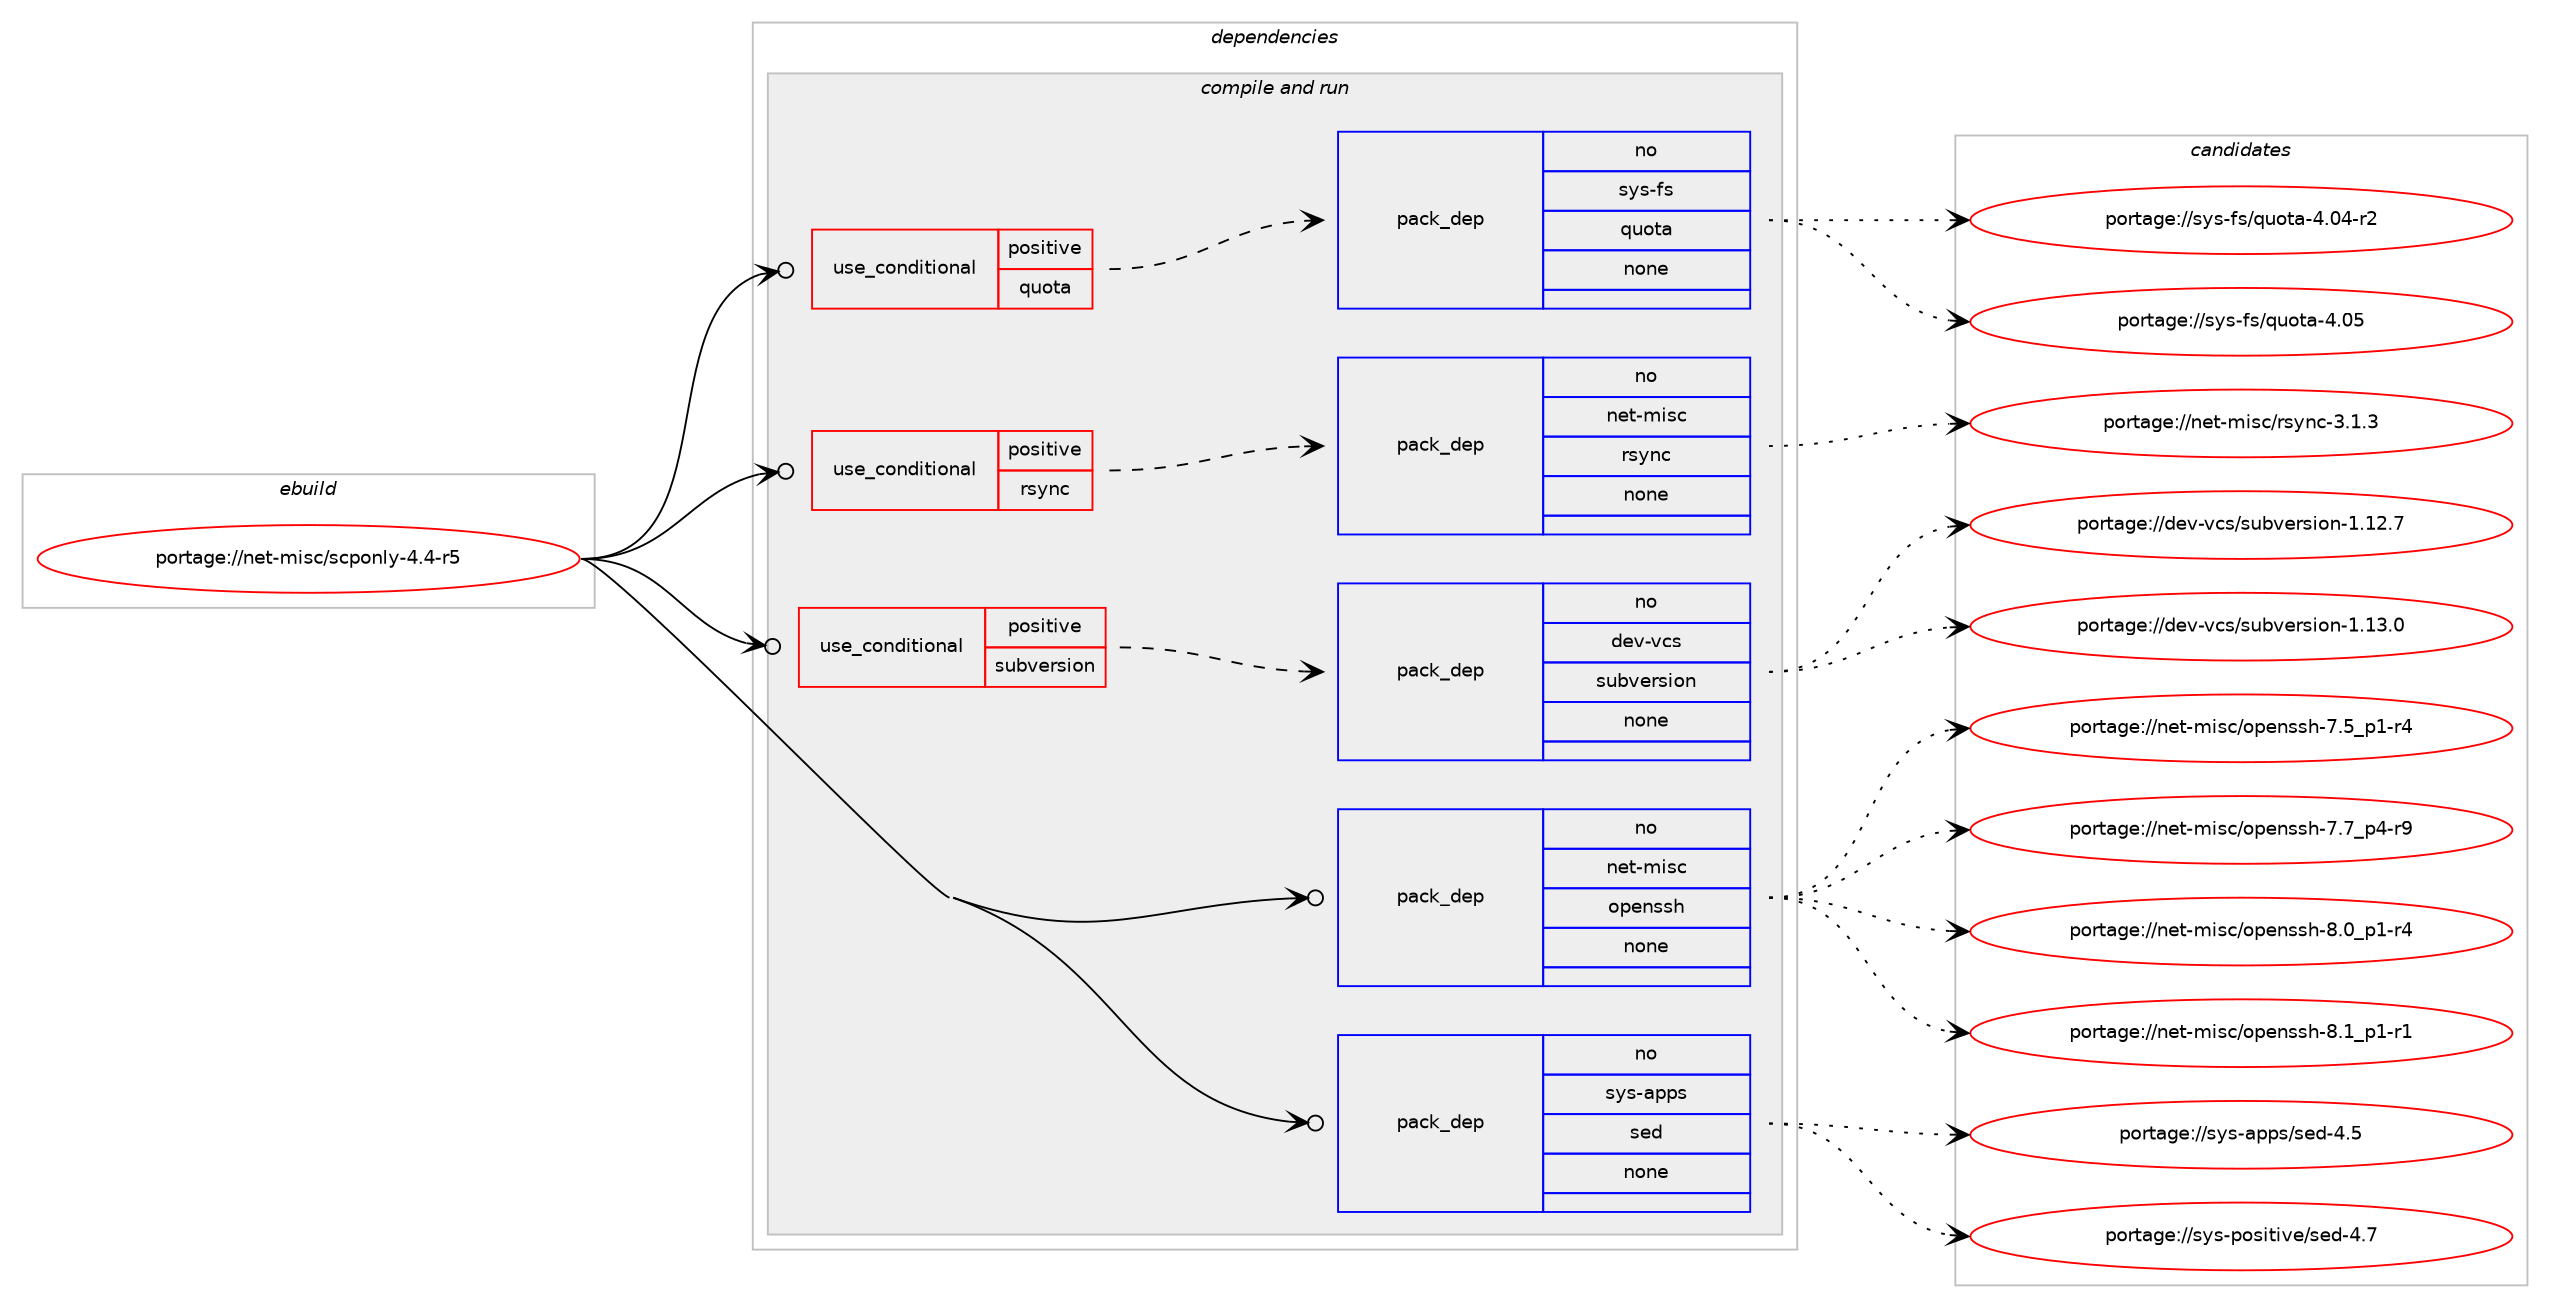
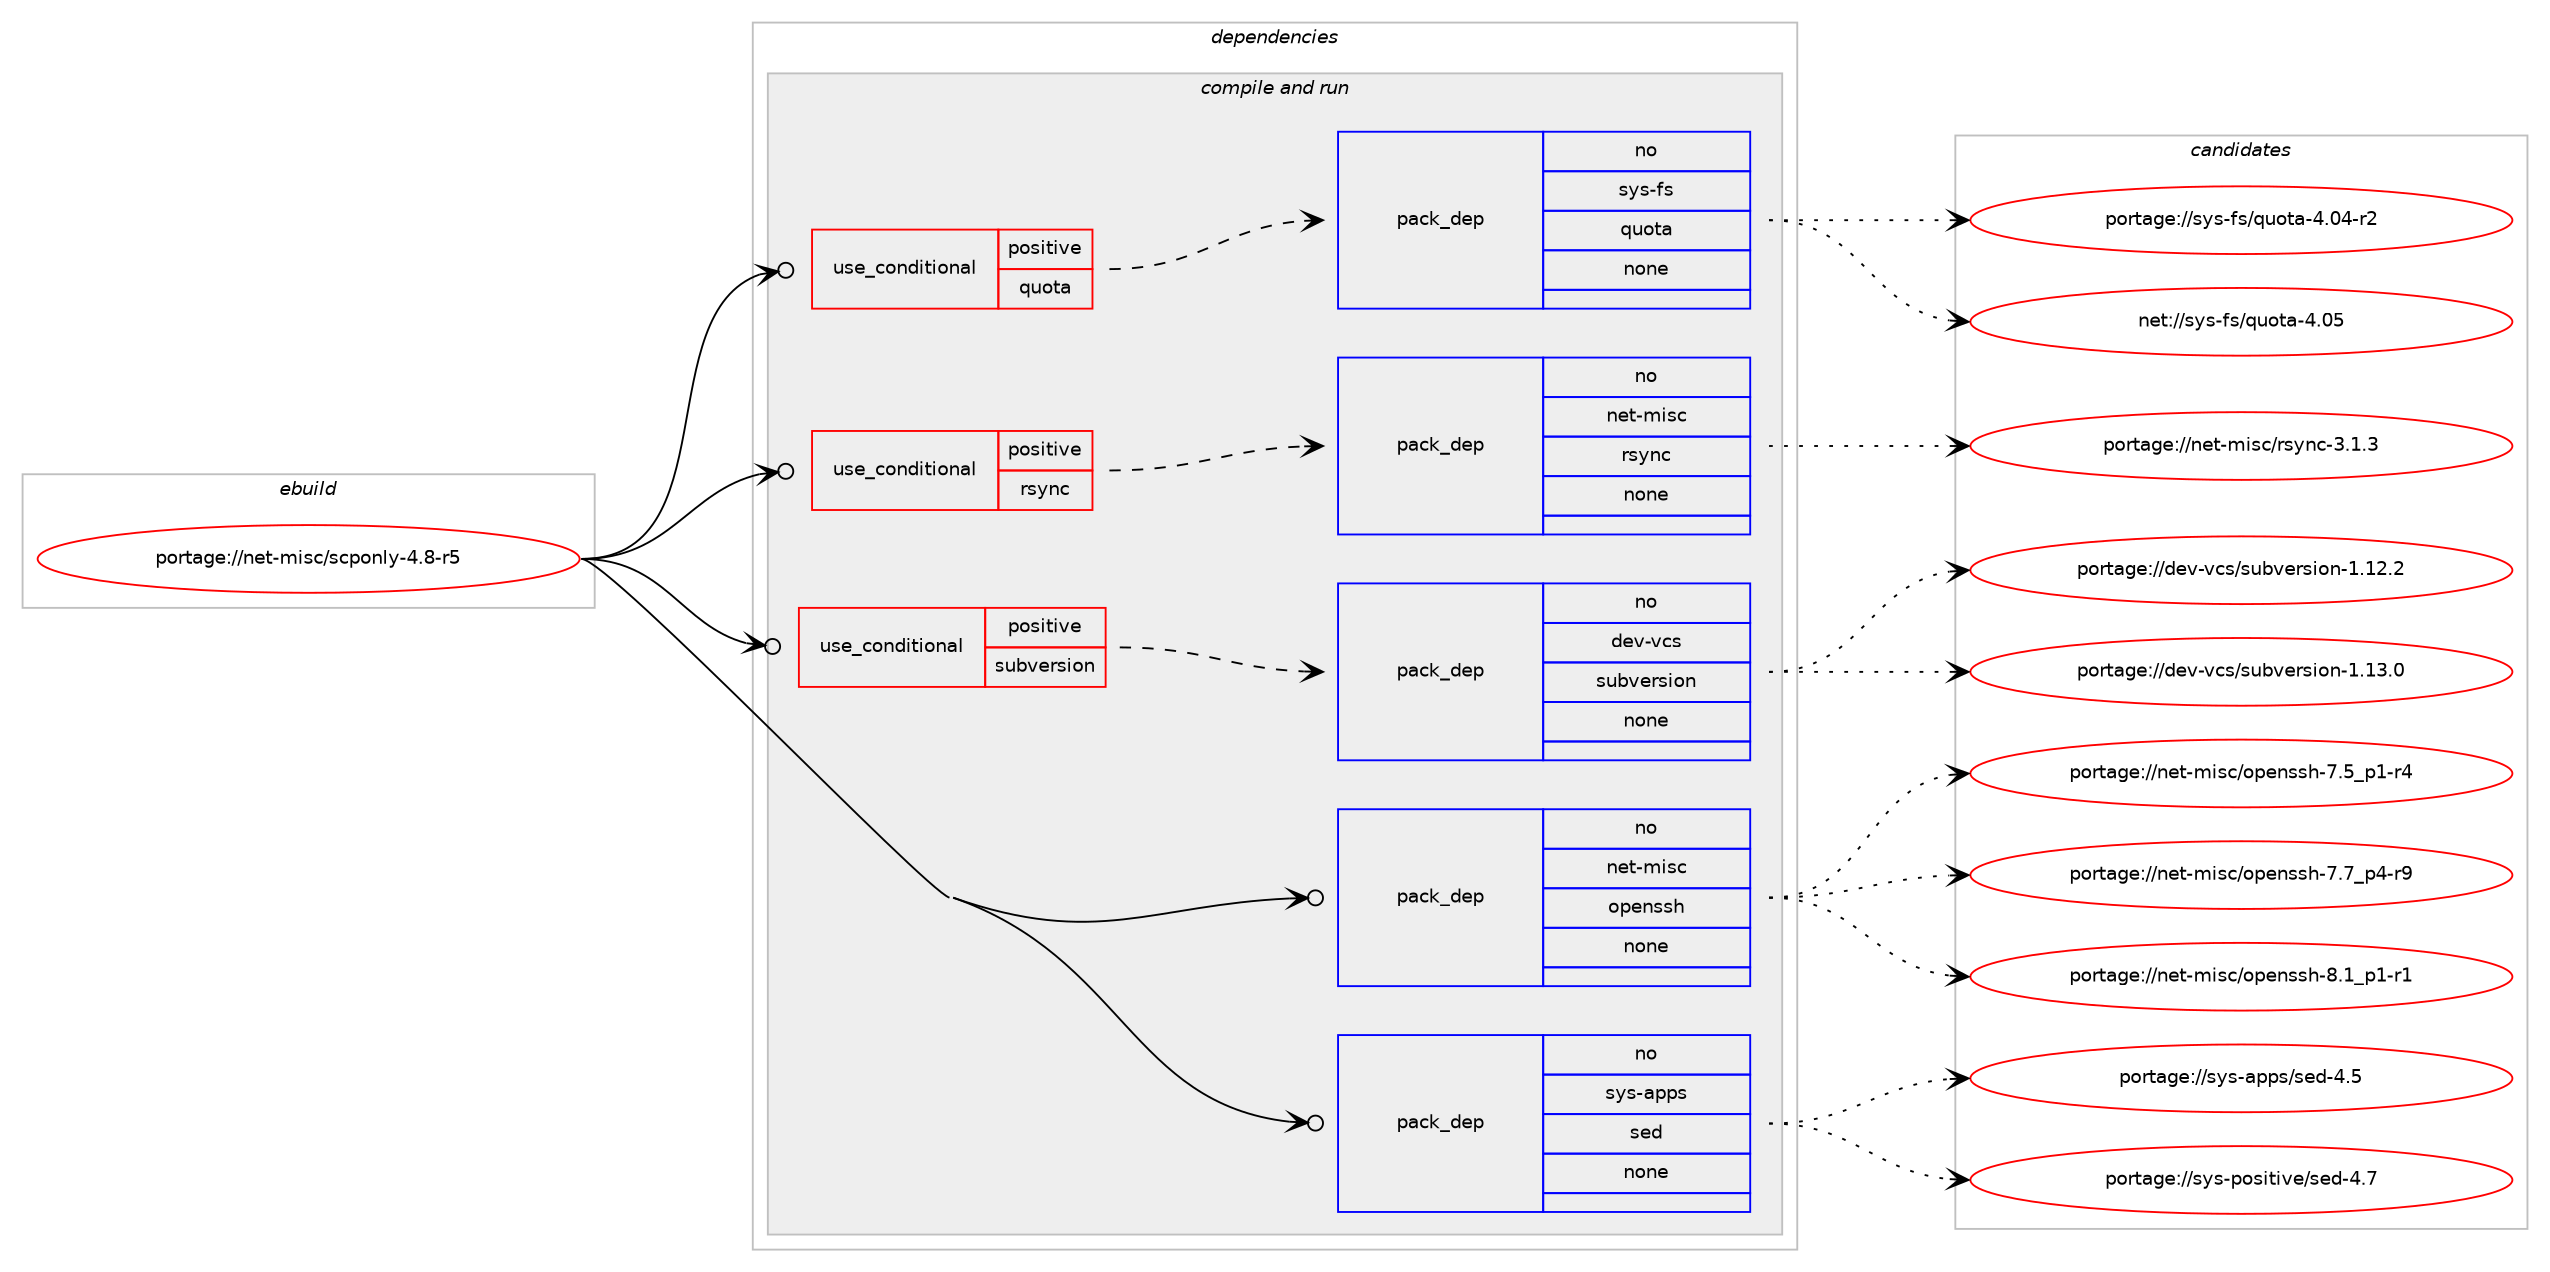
(2241, 322) -> (2241, 322)
(2241, 525) -> (2241, 570)
(309, 559) -> (309, 559)
(2241, 932) -> none
